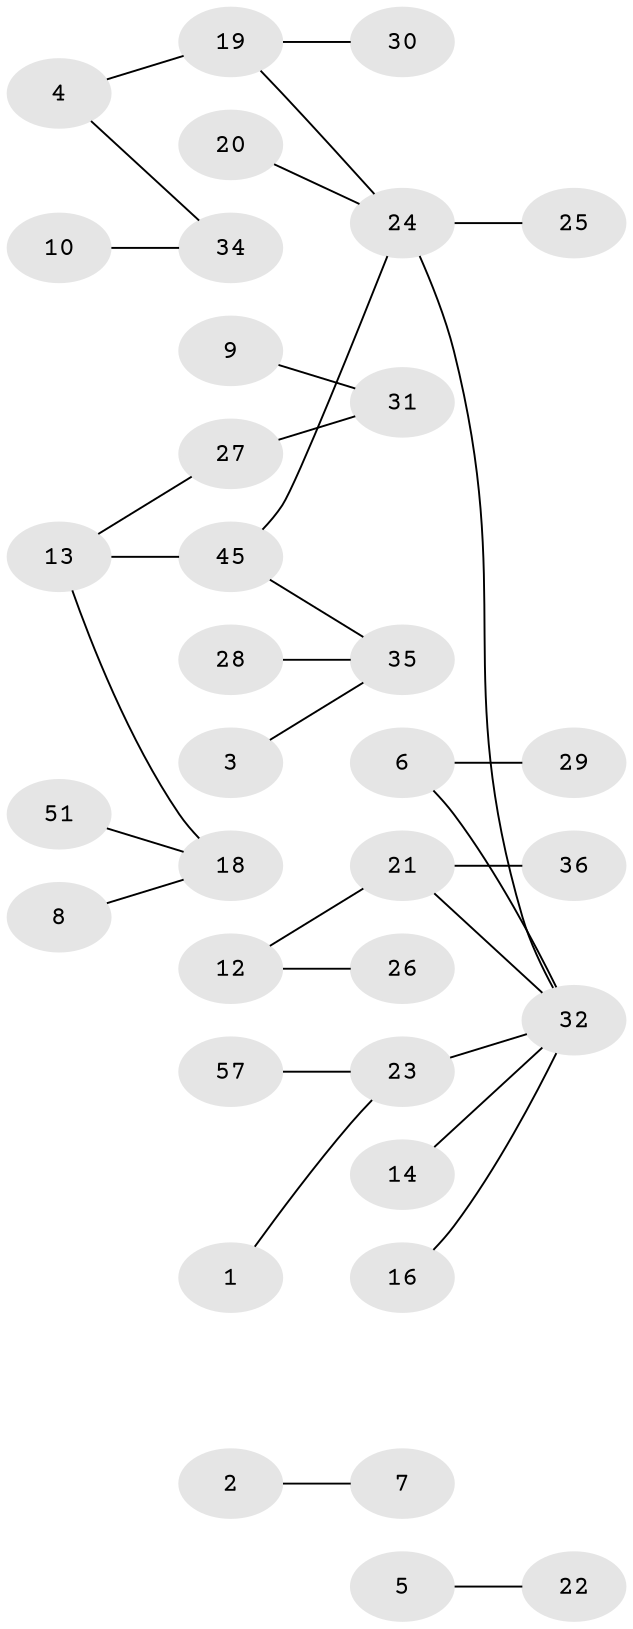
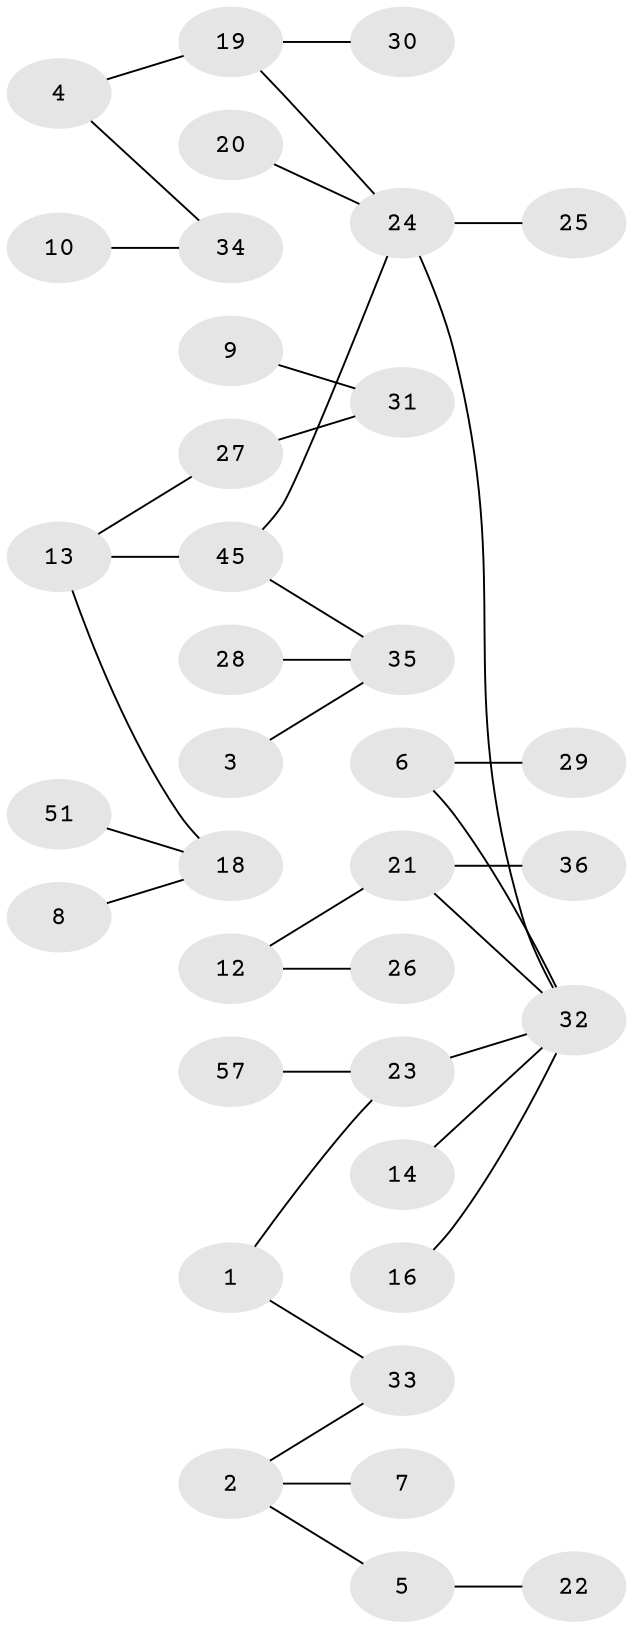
none -> (402, 1381)
none -> (317, 1535)
